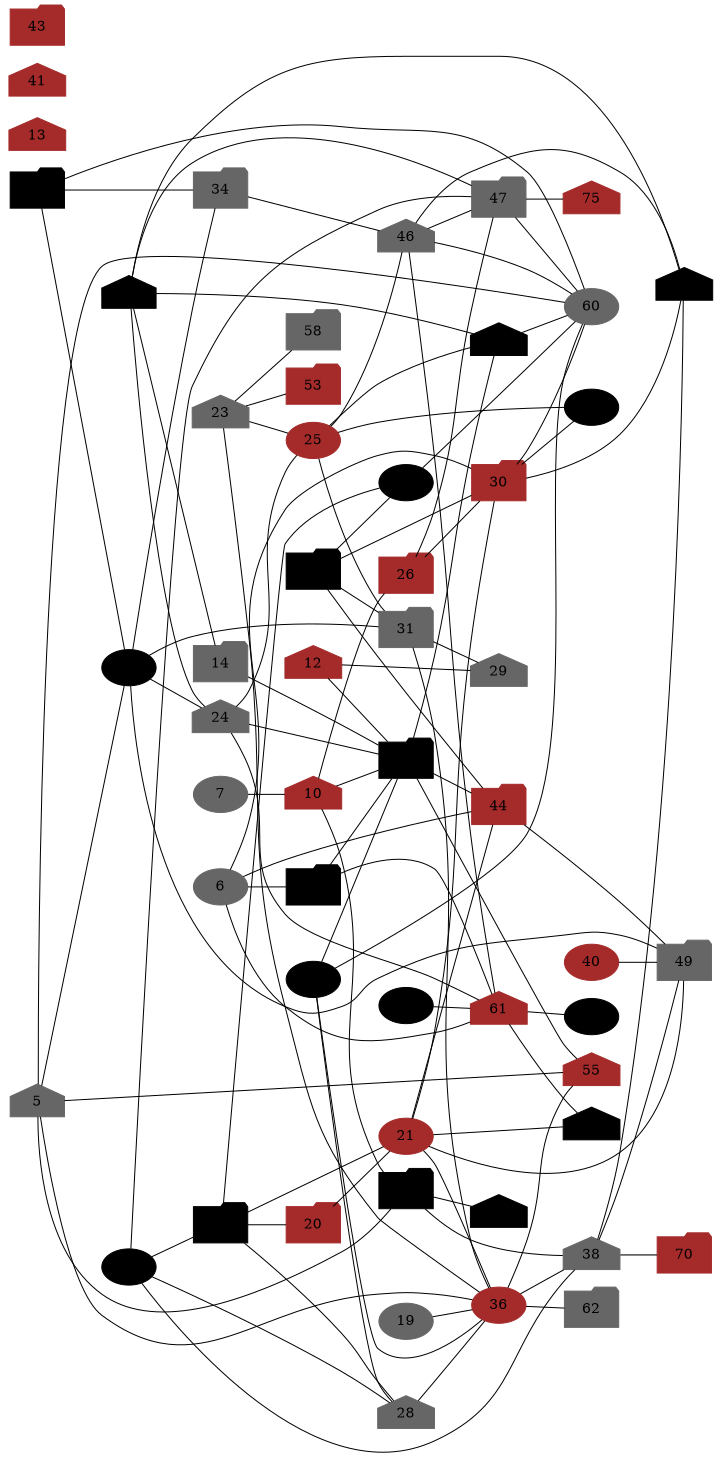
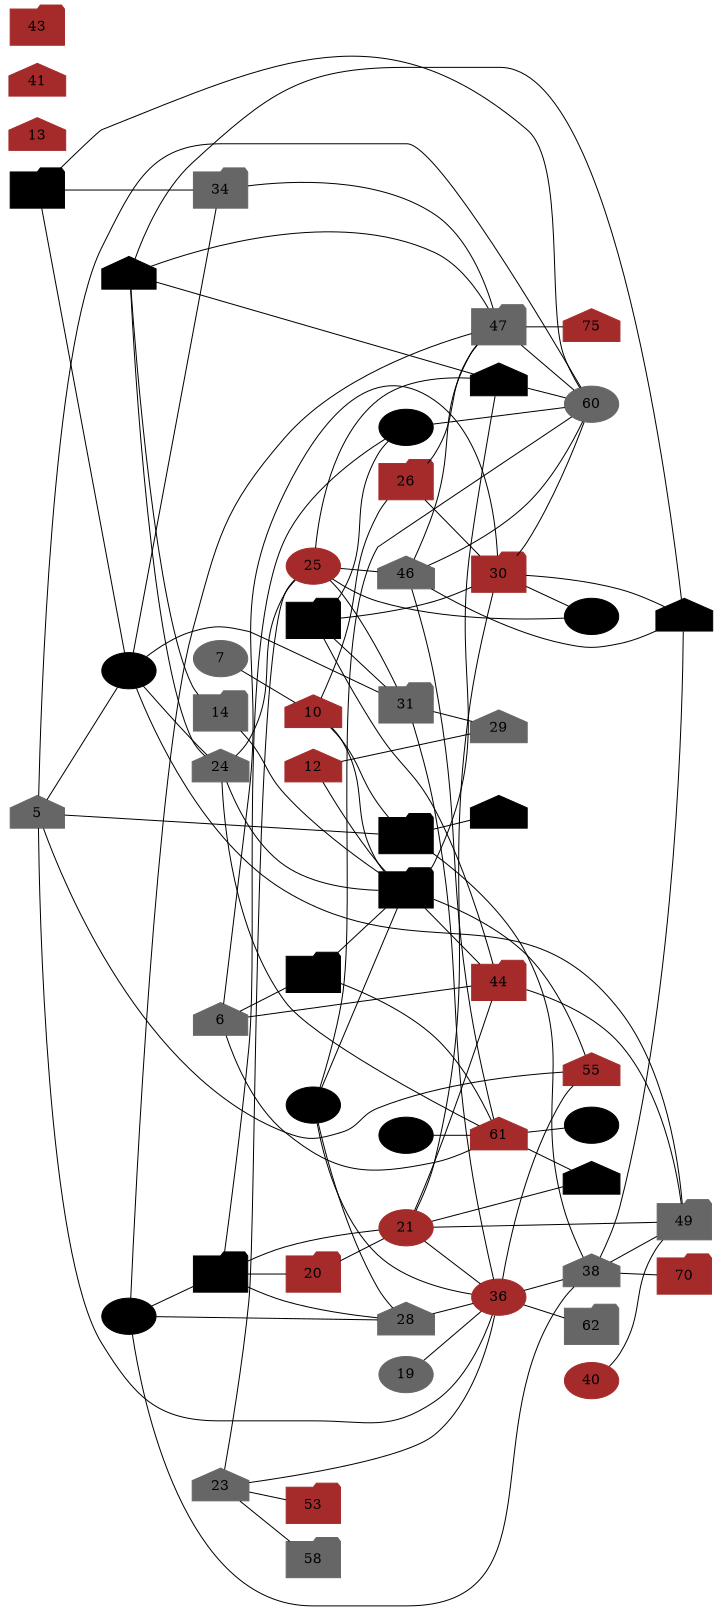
(314, 214) -> (399, 197)
(221, 887) -> (221, 1021)
